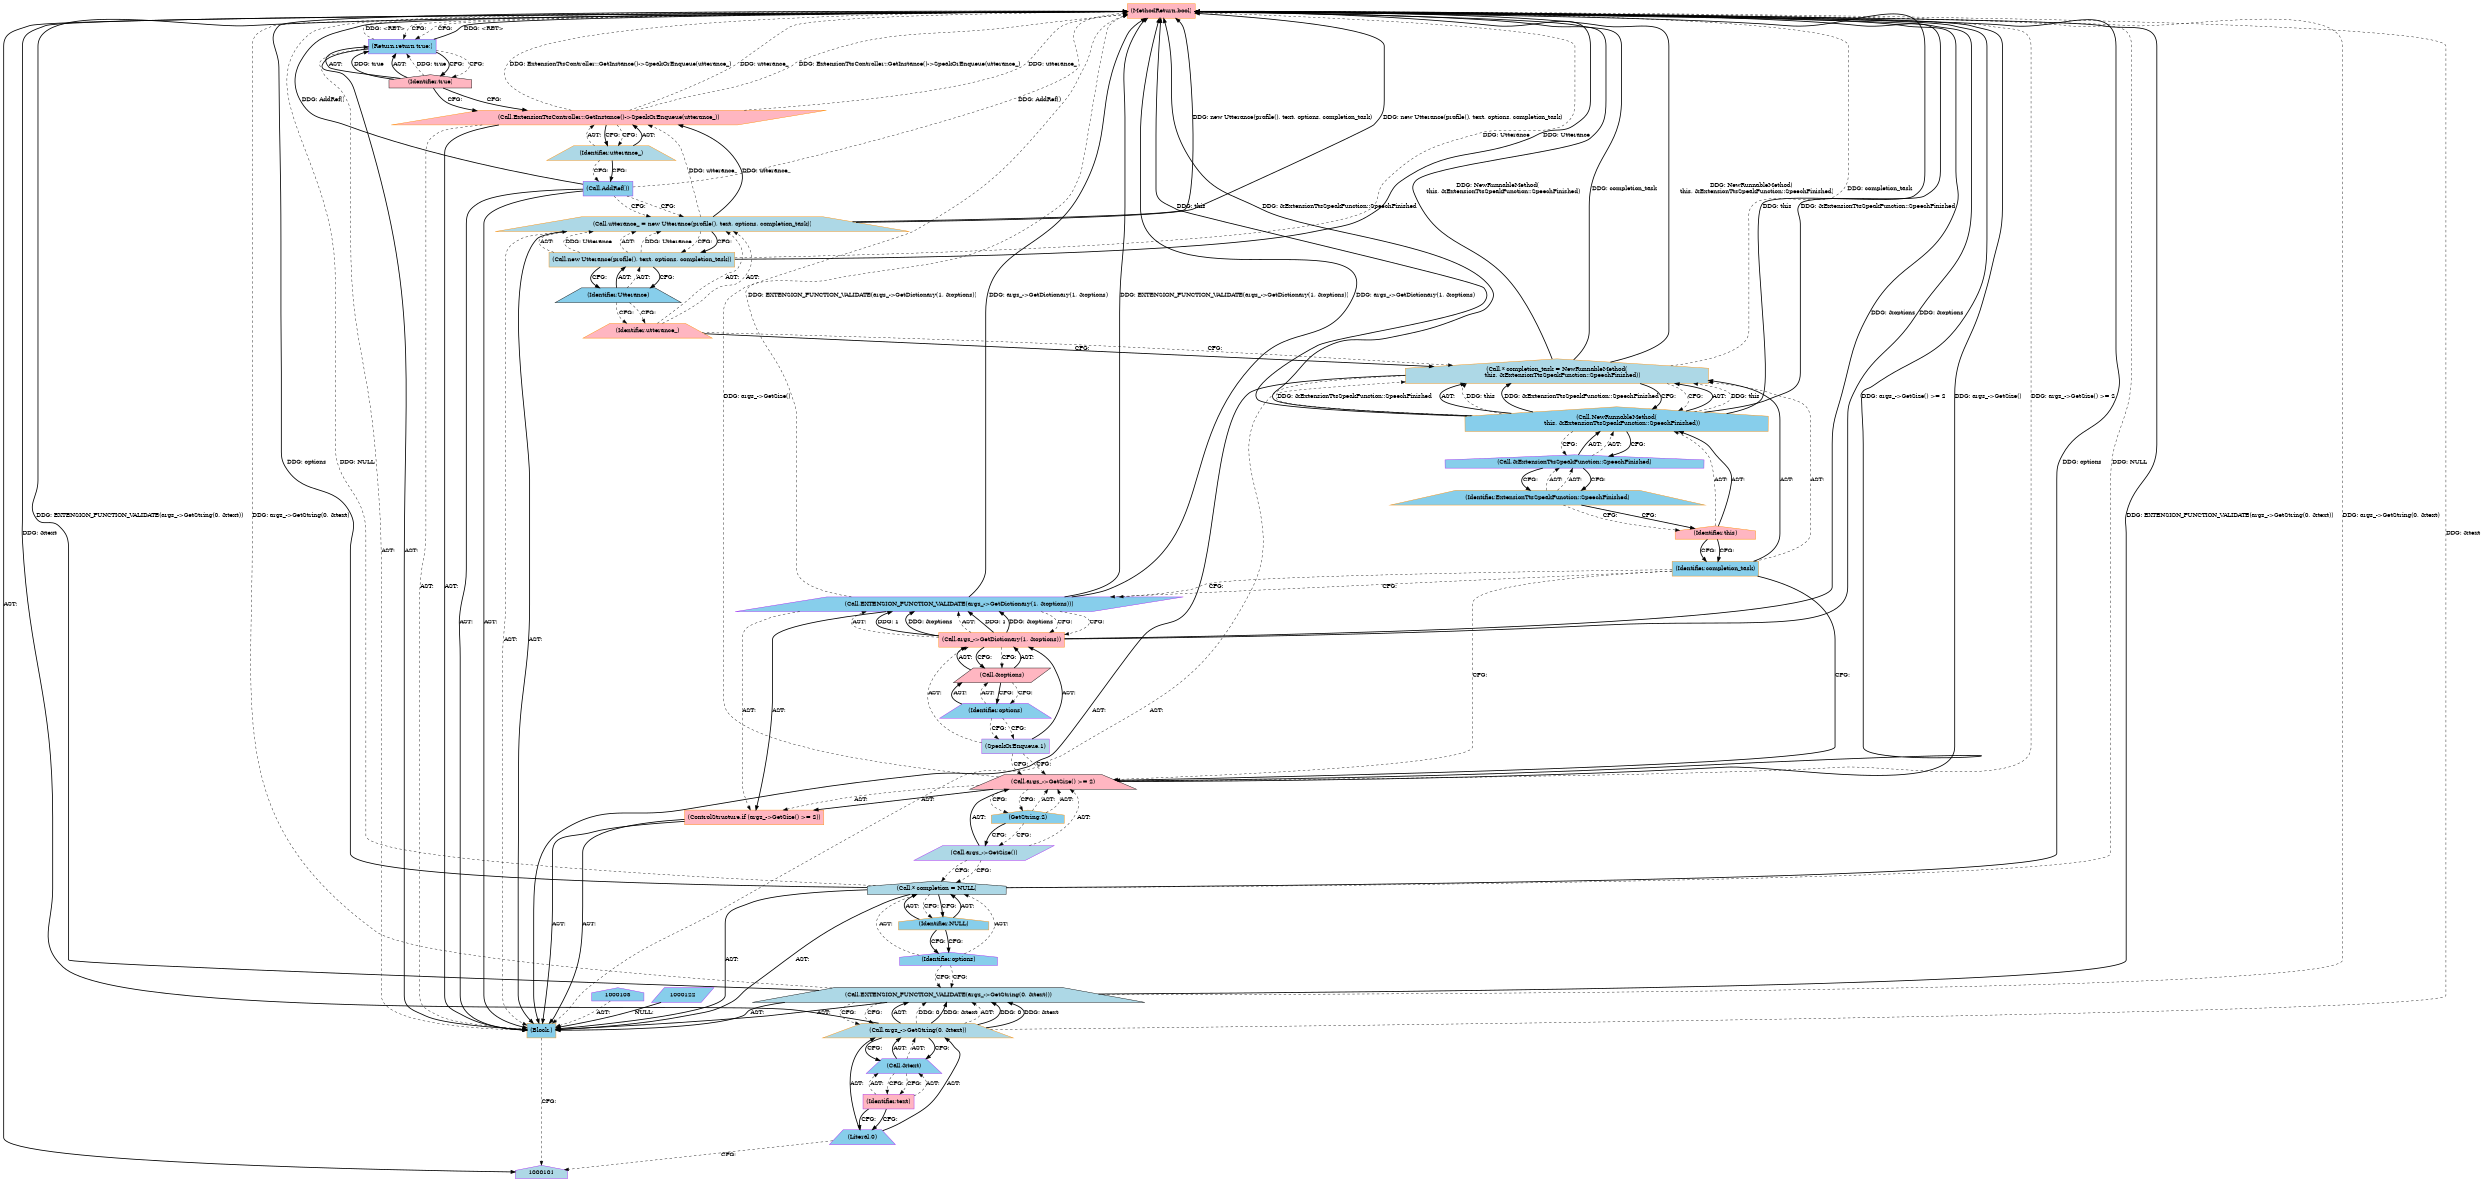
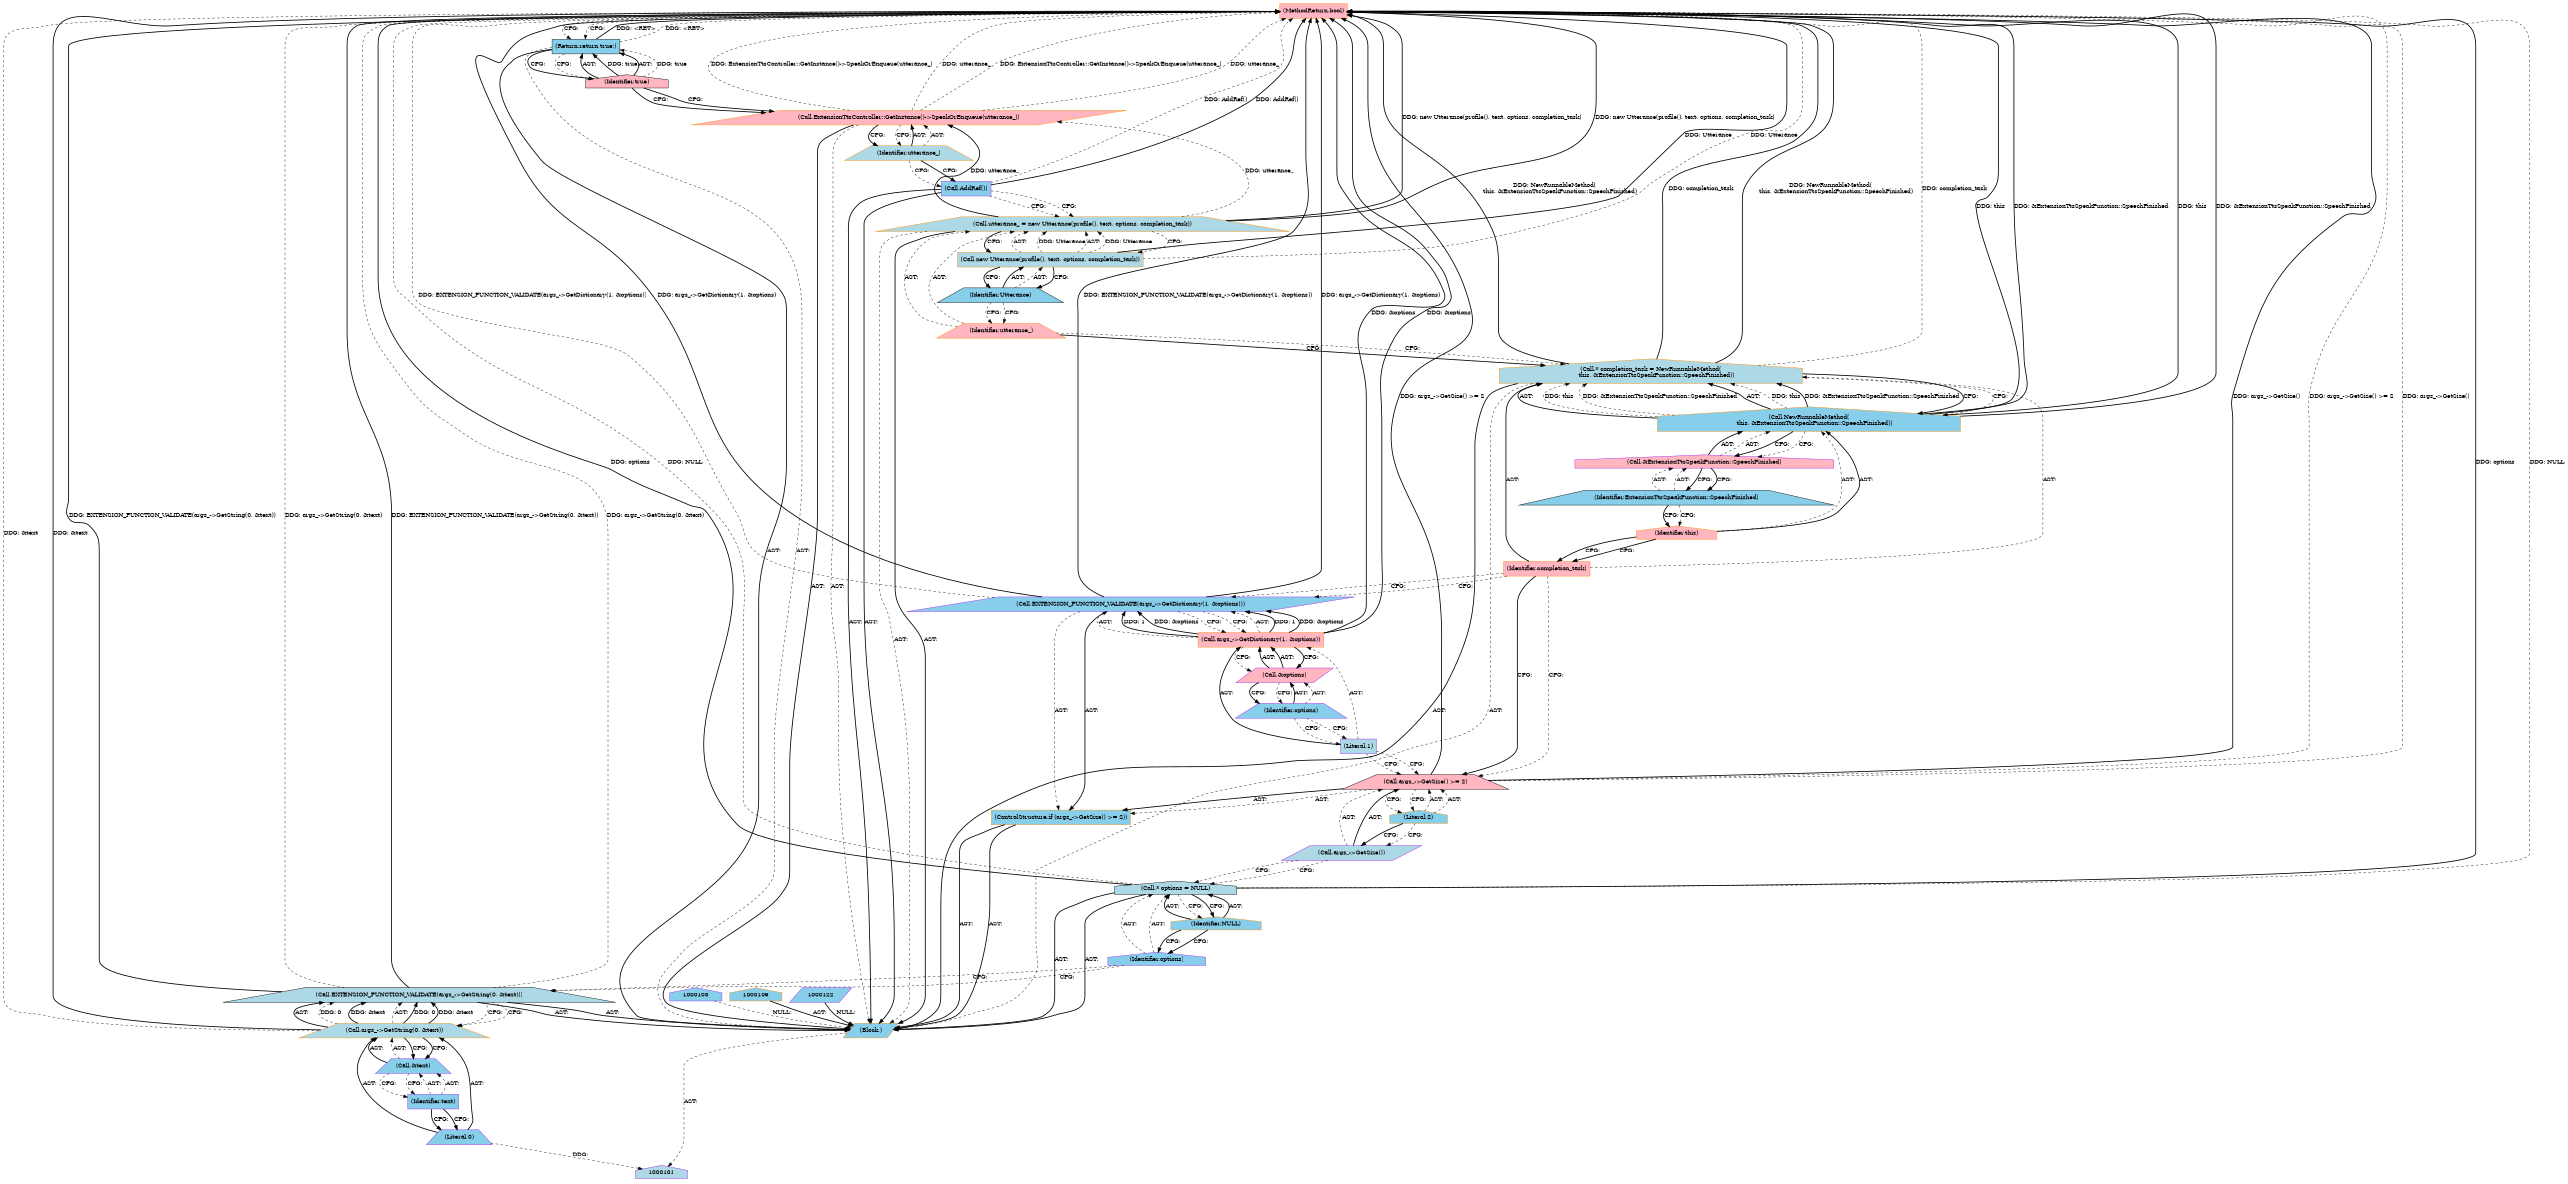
(402, 47) -> (586, 47)
(4, 280) -> none
(1575, 462) -> (1704, 462)
(1548, 498) -> (1677, 498)
(1715, 569) -> (1547, 569)
(1002, 675) -> (1285, 675)
(1016, 746) -> (1359, 746)
(754, 817) -> (1061, 817)
(1028, 817) -> (1419, 817)
(937, 888) -> (1176, 888)
none -> (756, 995)
(604, 1013) -> (783, 1013)
(541, 1031) -> (871, 1031)
(550, 1102) -> (692, 1102)
(889, 1102) -> (433, 1102)
(729, 1155) -> (581, 1155)
